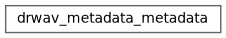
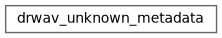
(113, 19) -> (111, 19)
